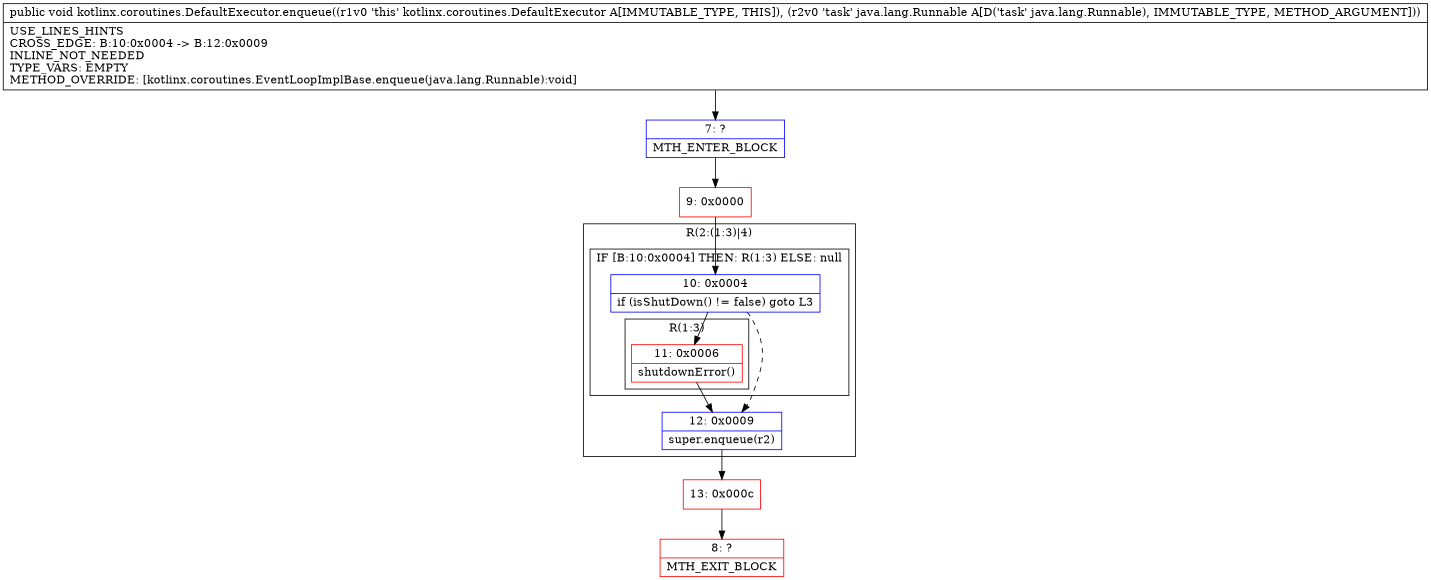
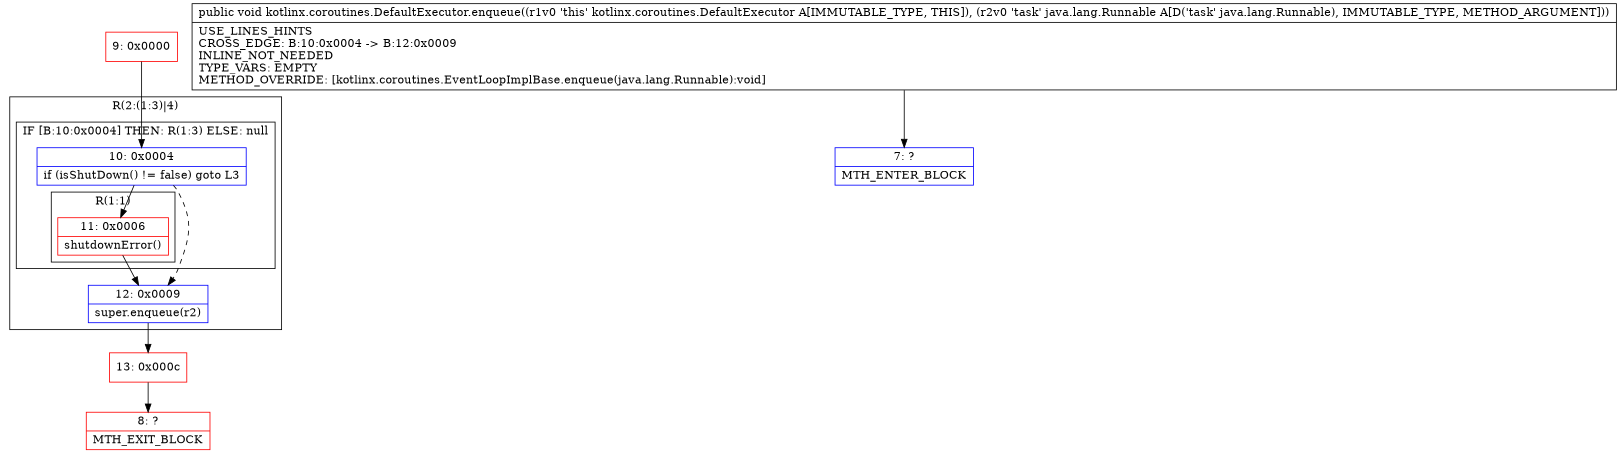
(715, 168) -> none
(687, 328) -> (113, 201)
